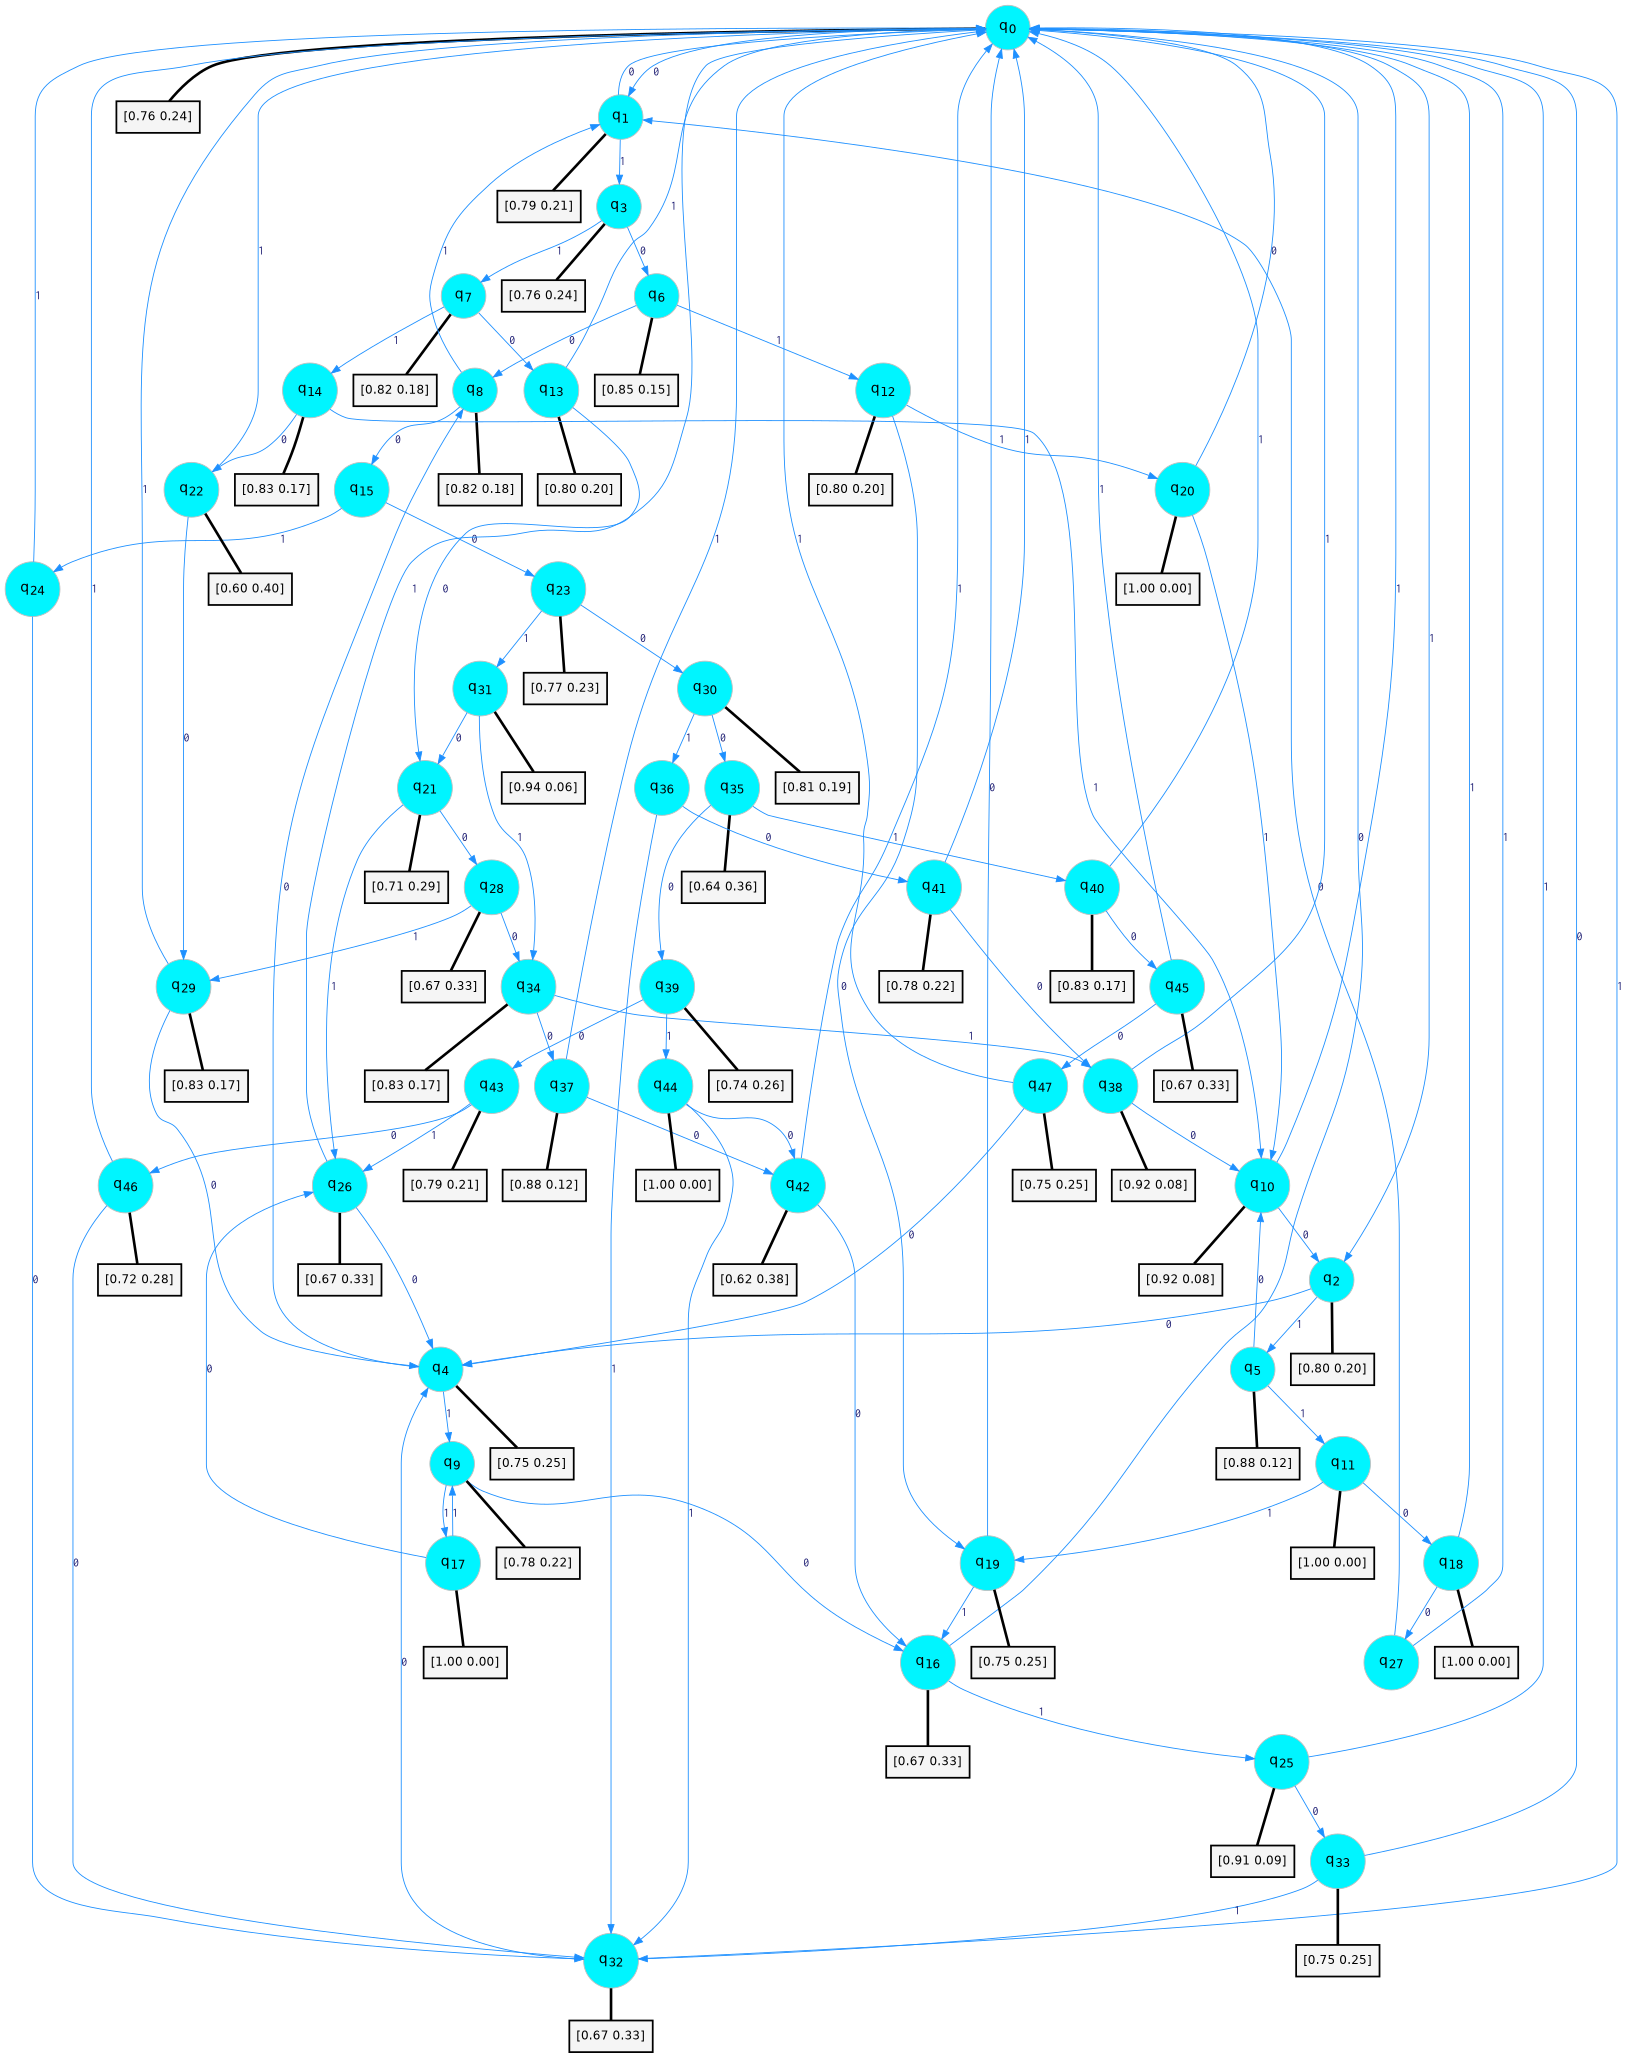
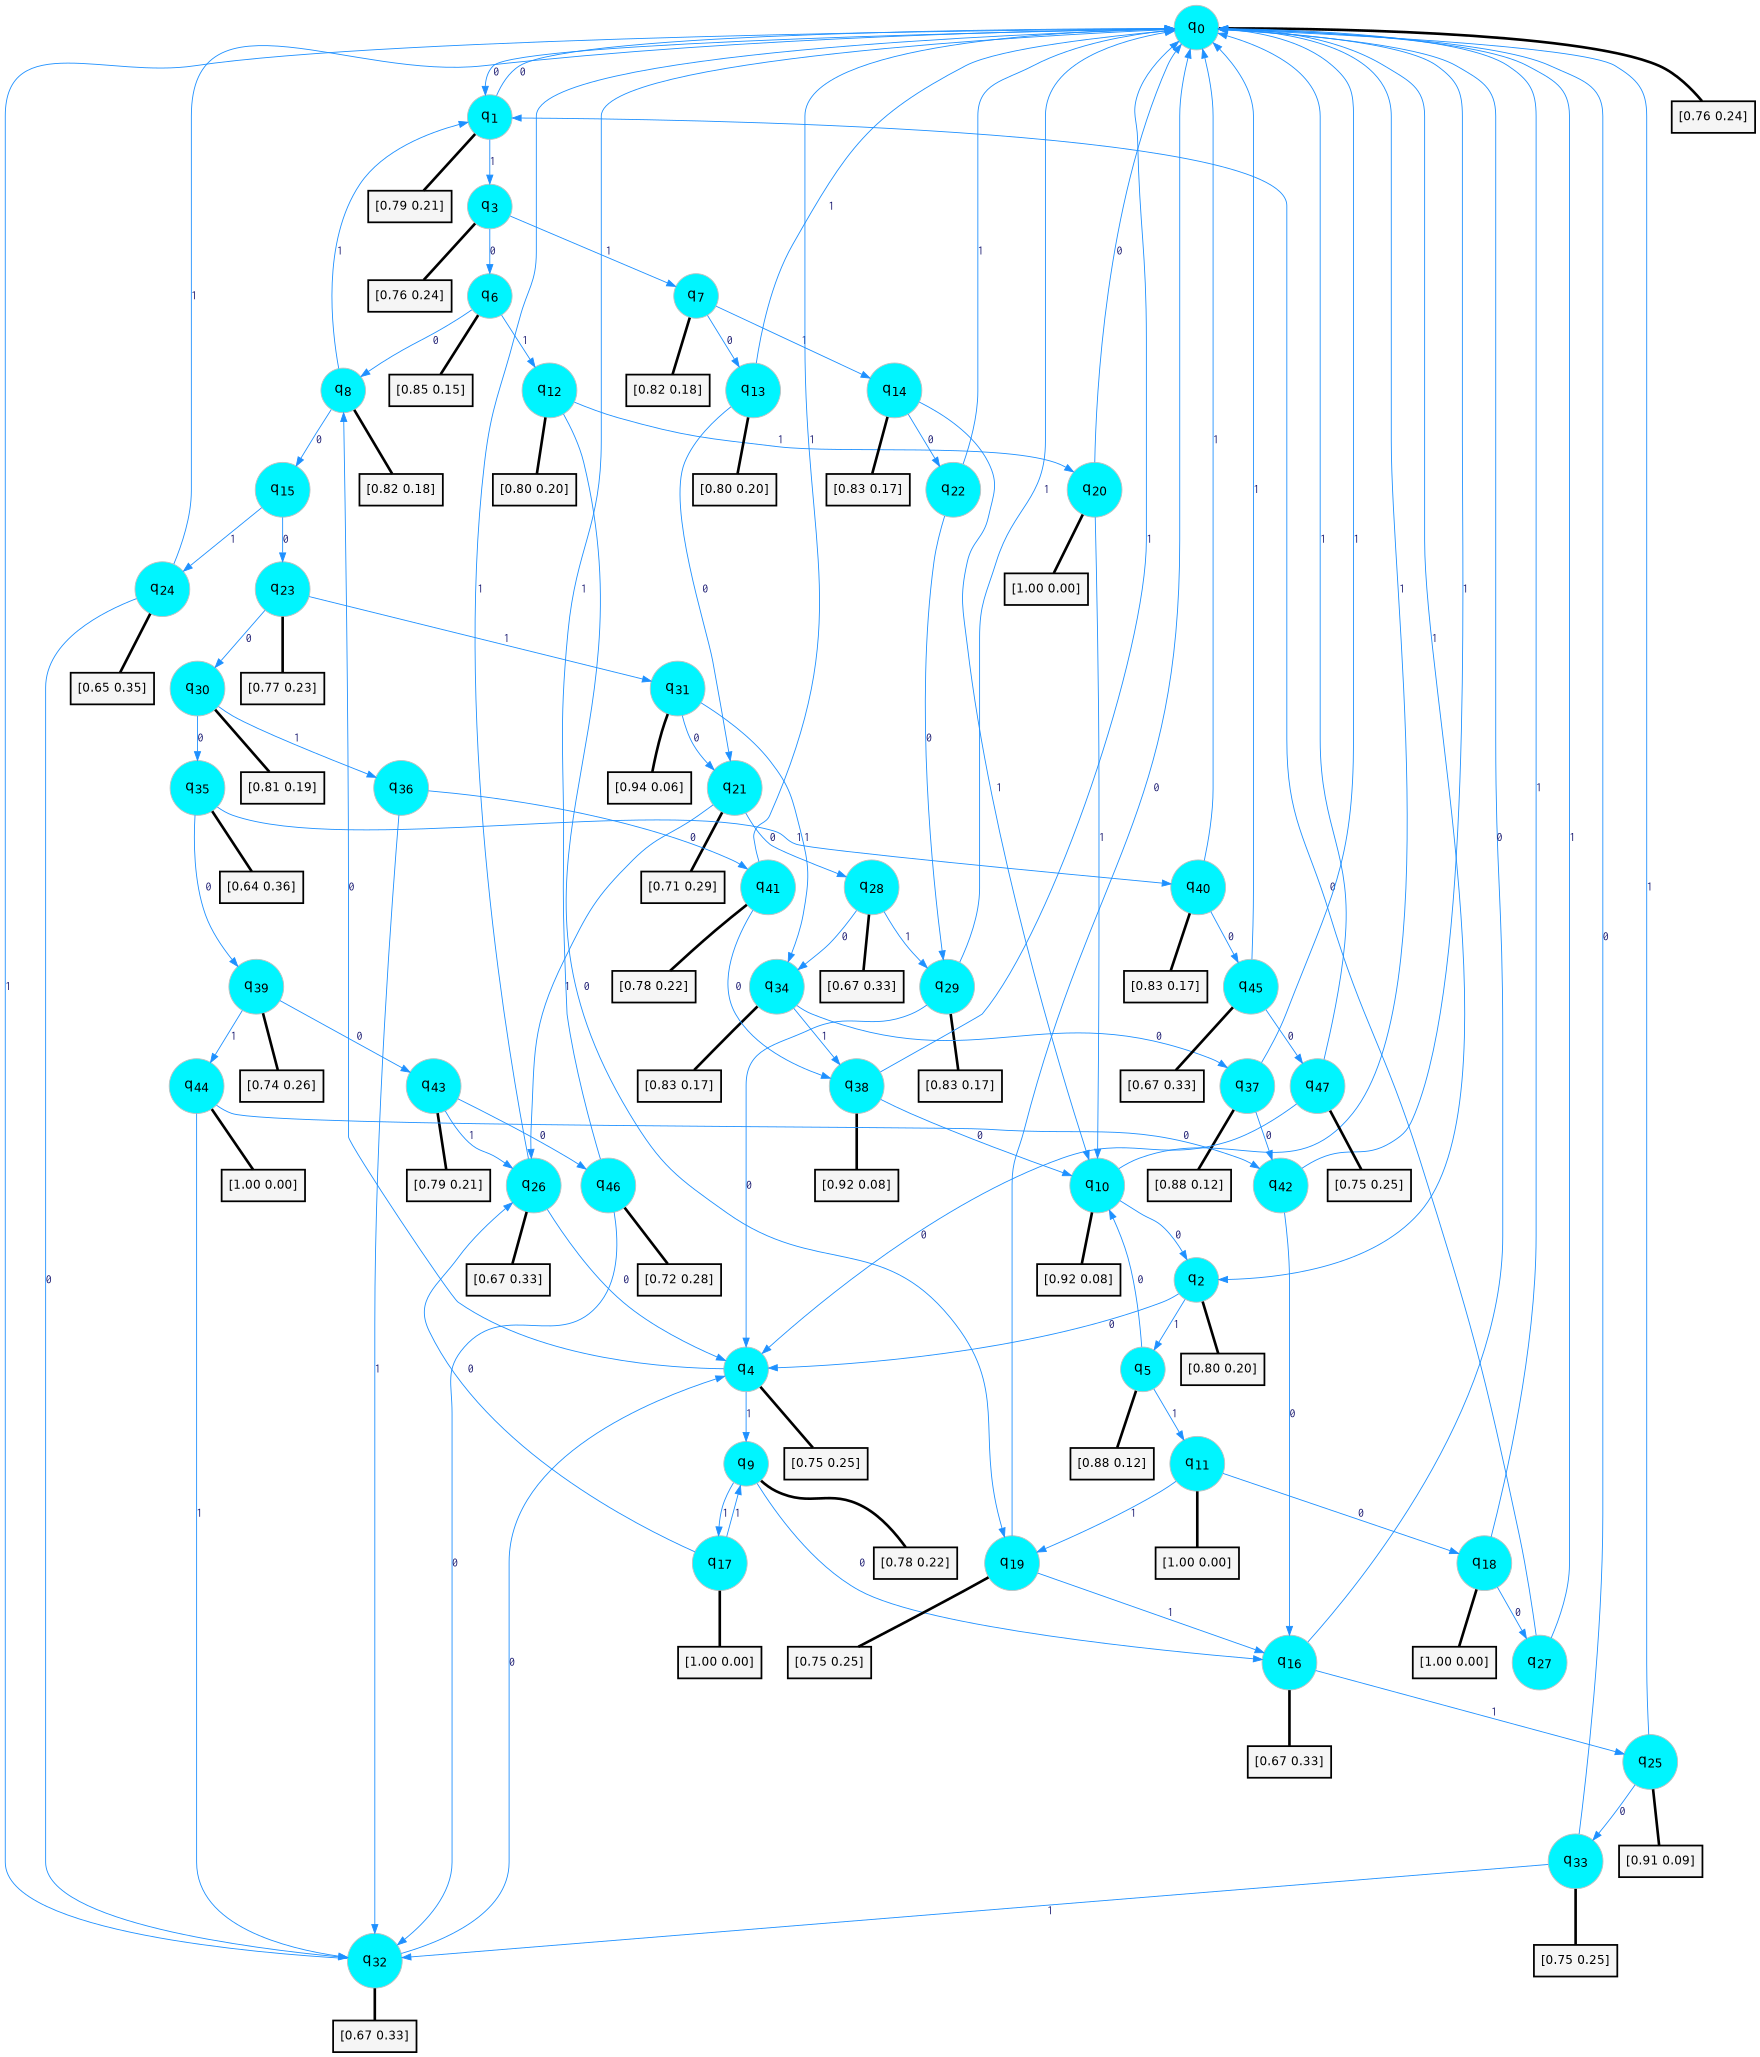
(250, 589) -> none
none -> (112, 689)
(755, 1280) -> none
